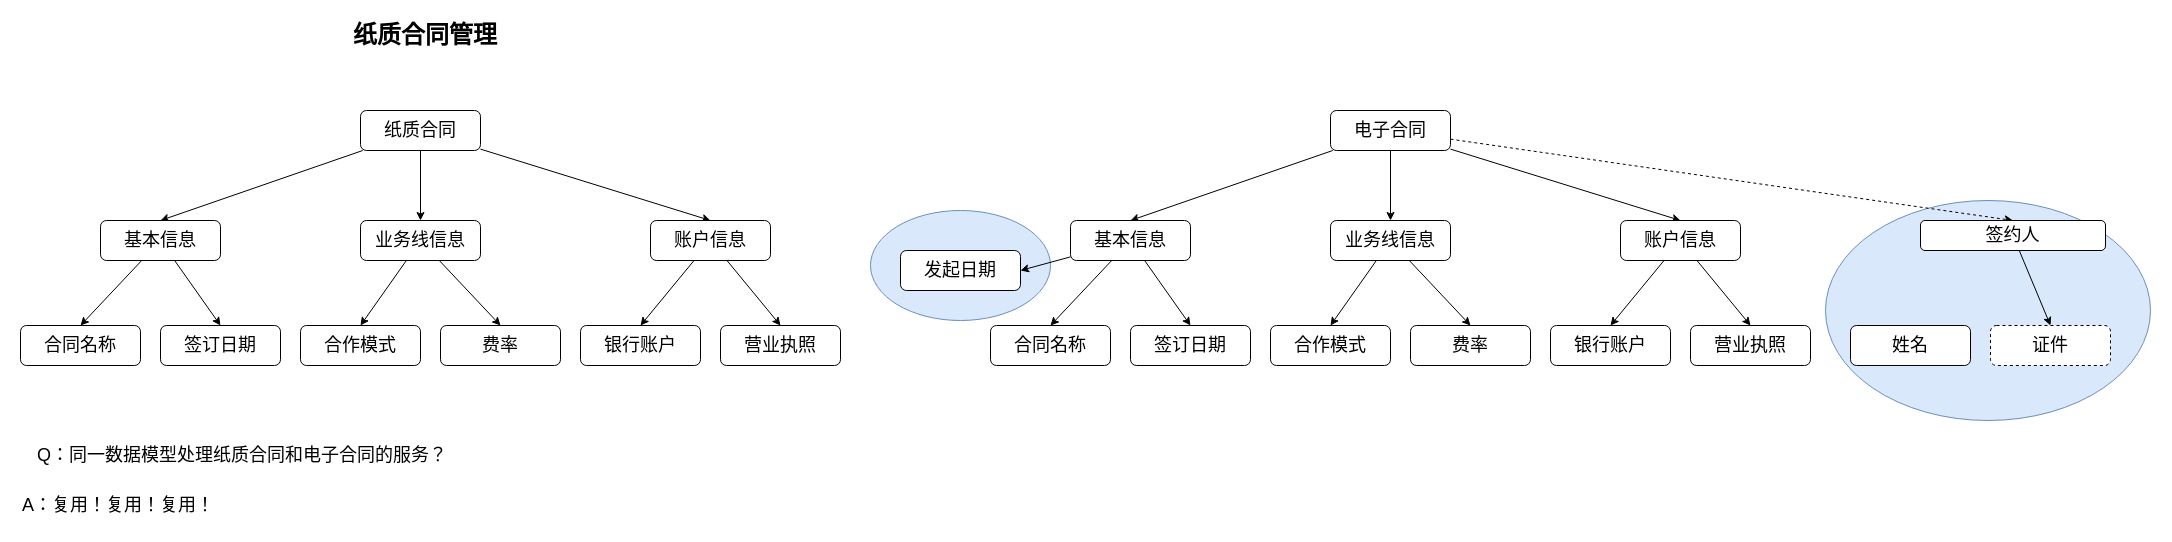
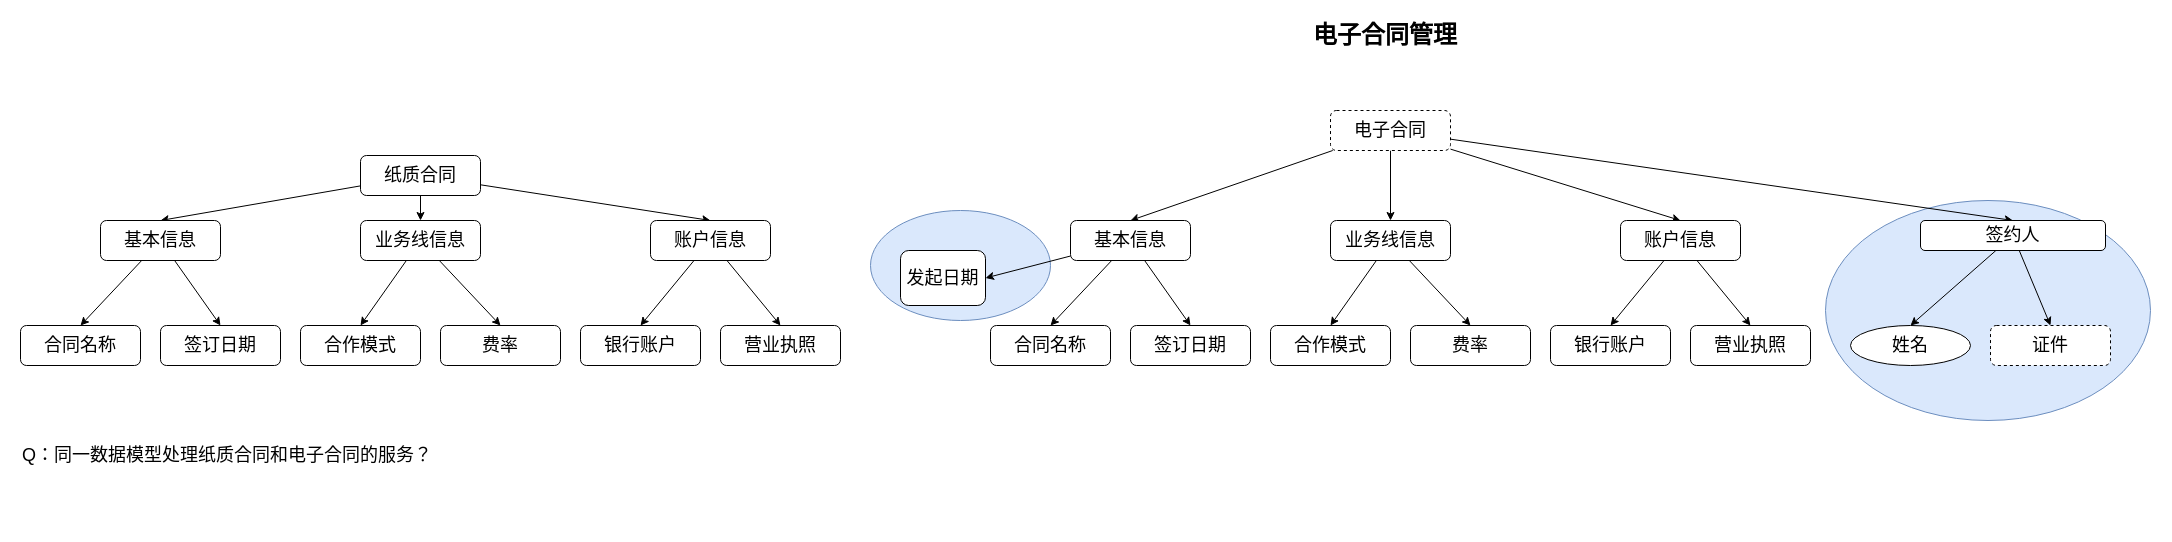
(426, 36) -> none
none -> (1386, 36)
(421, 131) -> (421, 176)
(1391, 131) -> (1391, 131)
(1726, 179) -> (1726, 179)
(961, 271) -> (943, 278)
none -> (1956, 286)
(1911, 346) -> (1911, 346)
(256, 456) -> (241, 456)
(241, 506) -> none
